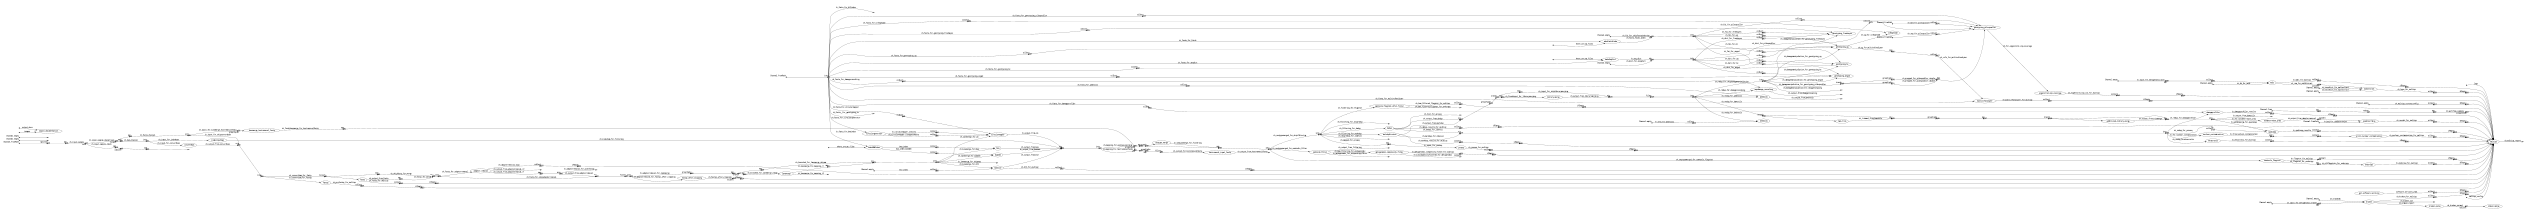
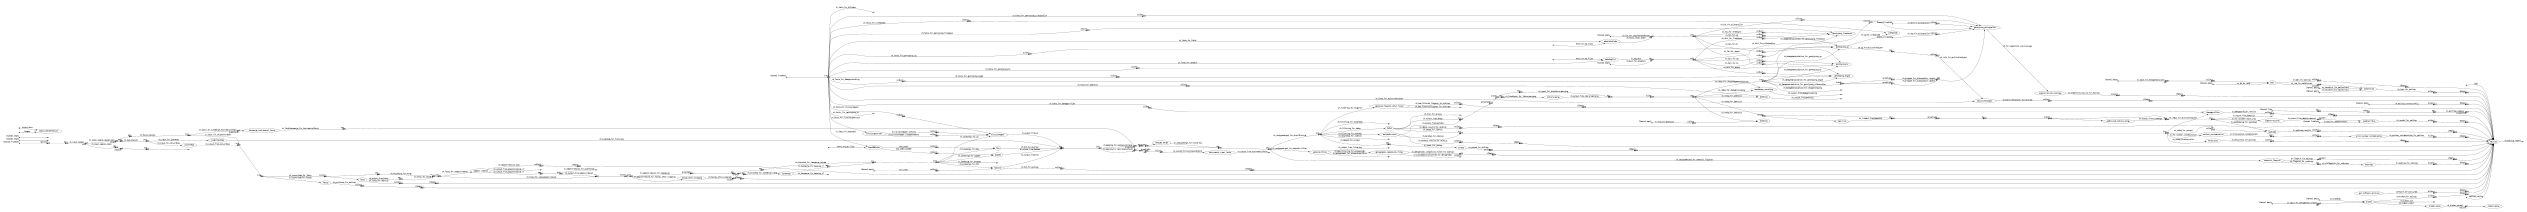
(2183, 118) -> (2183, 118)
(2272, 121) -> (2272, 121)
(1030, 147) -> (1030, 147)
